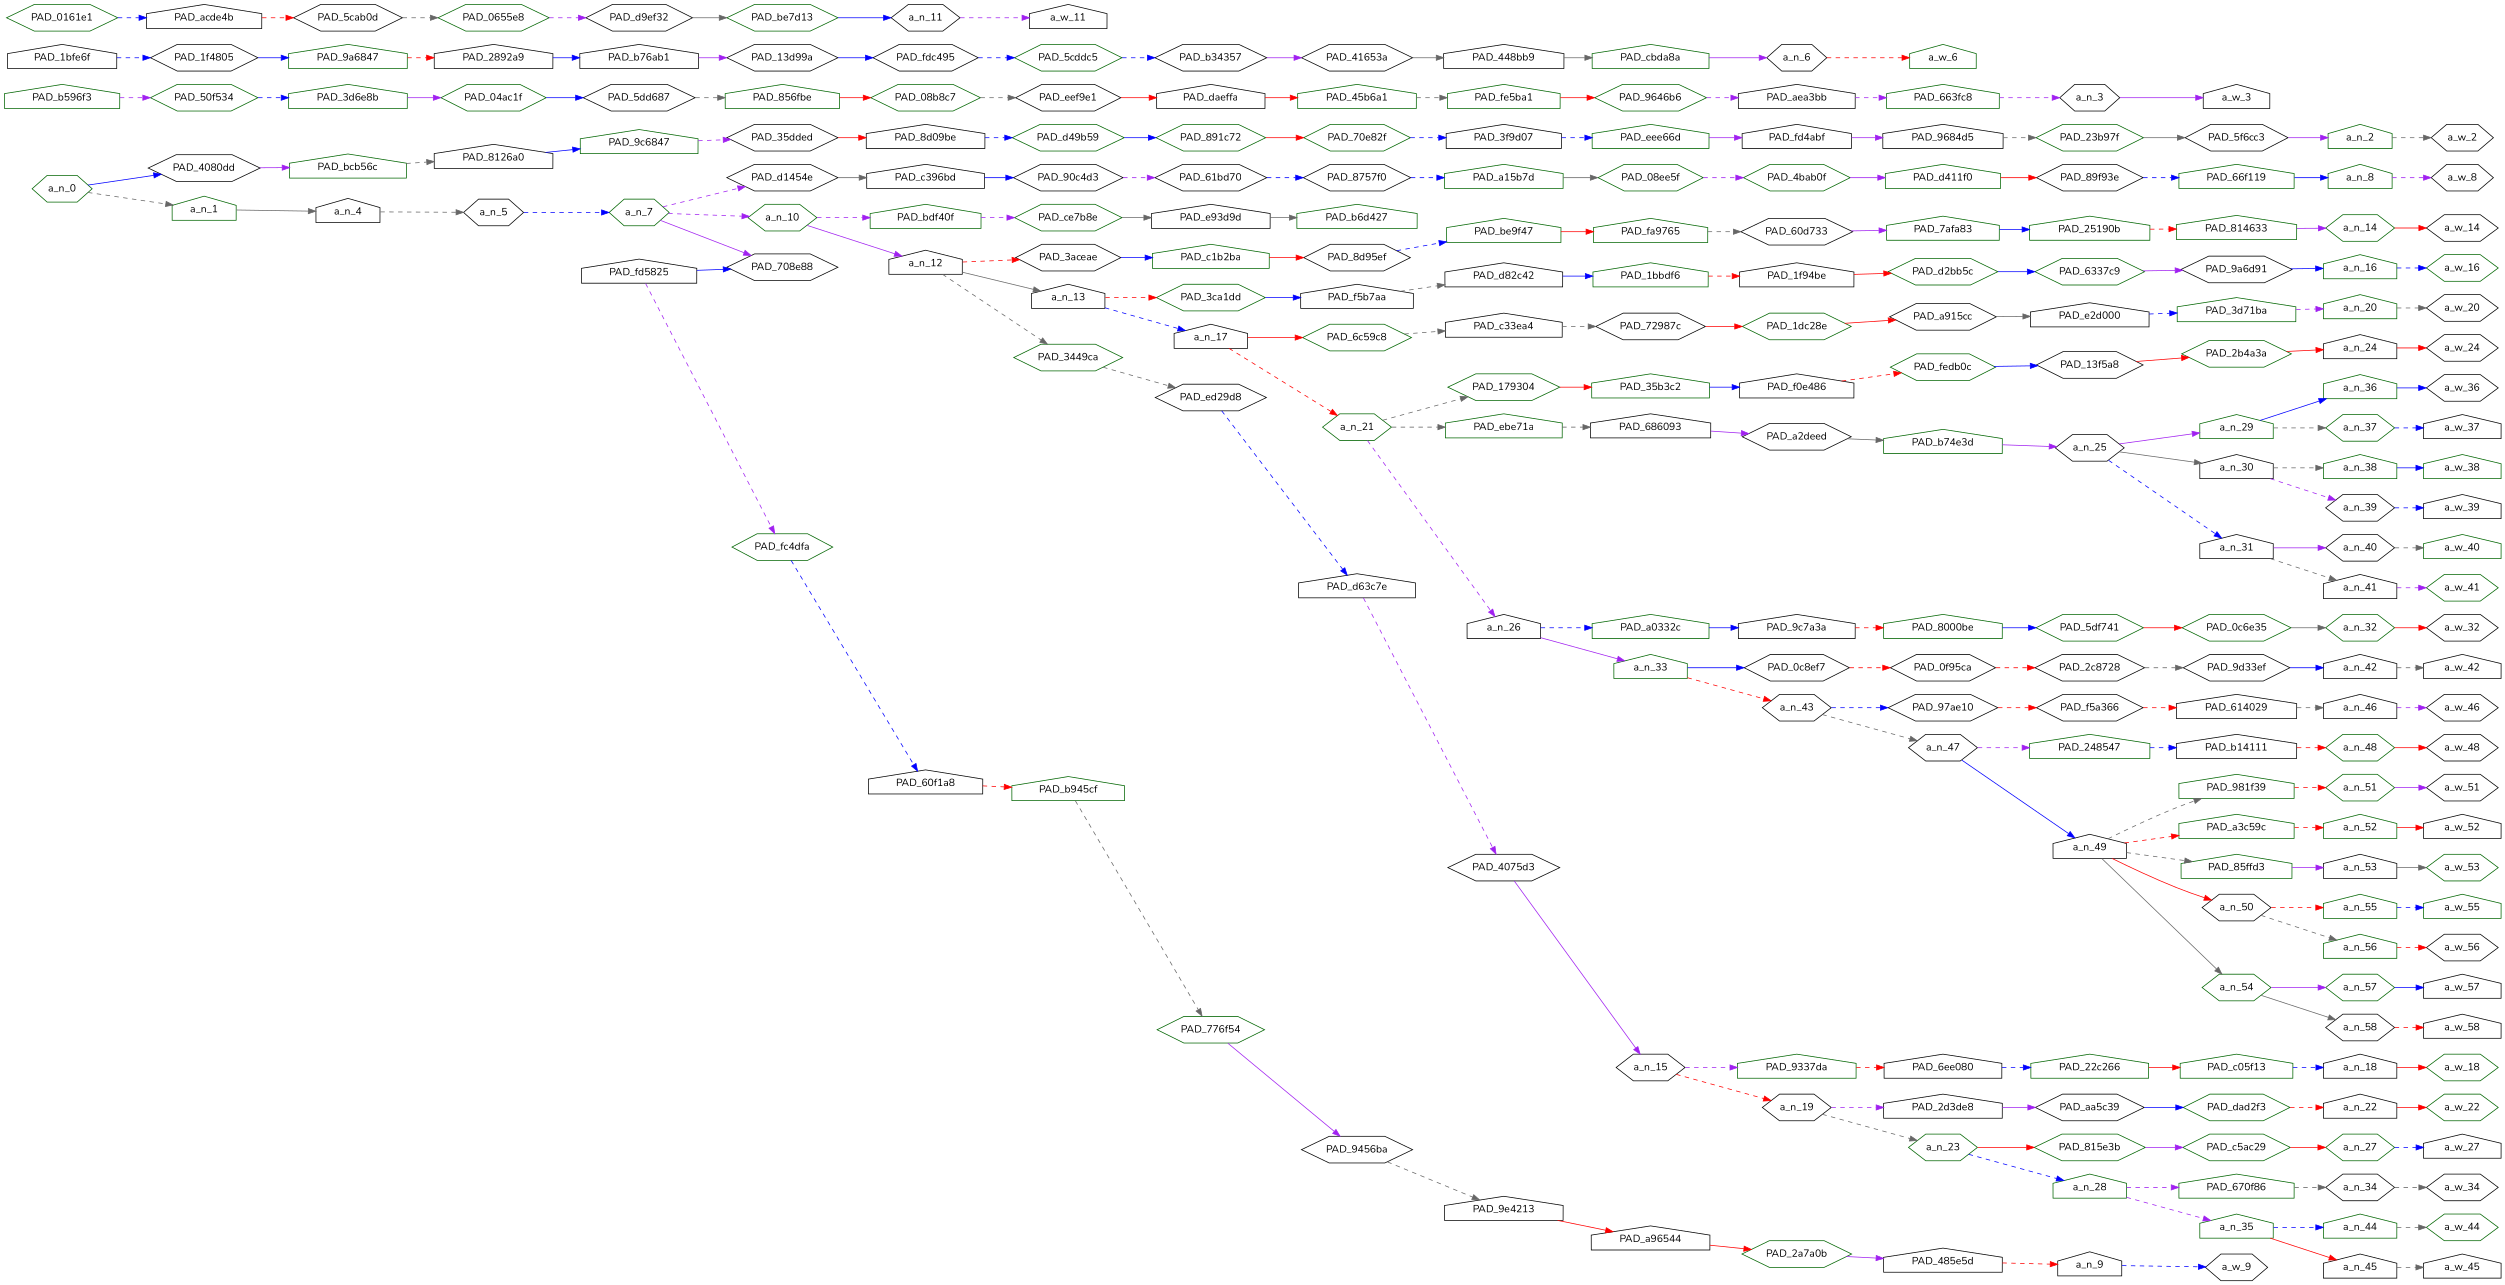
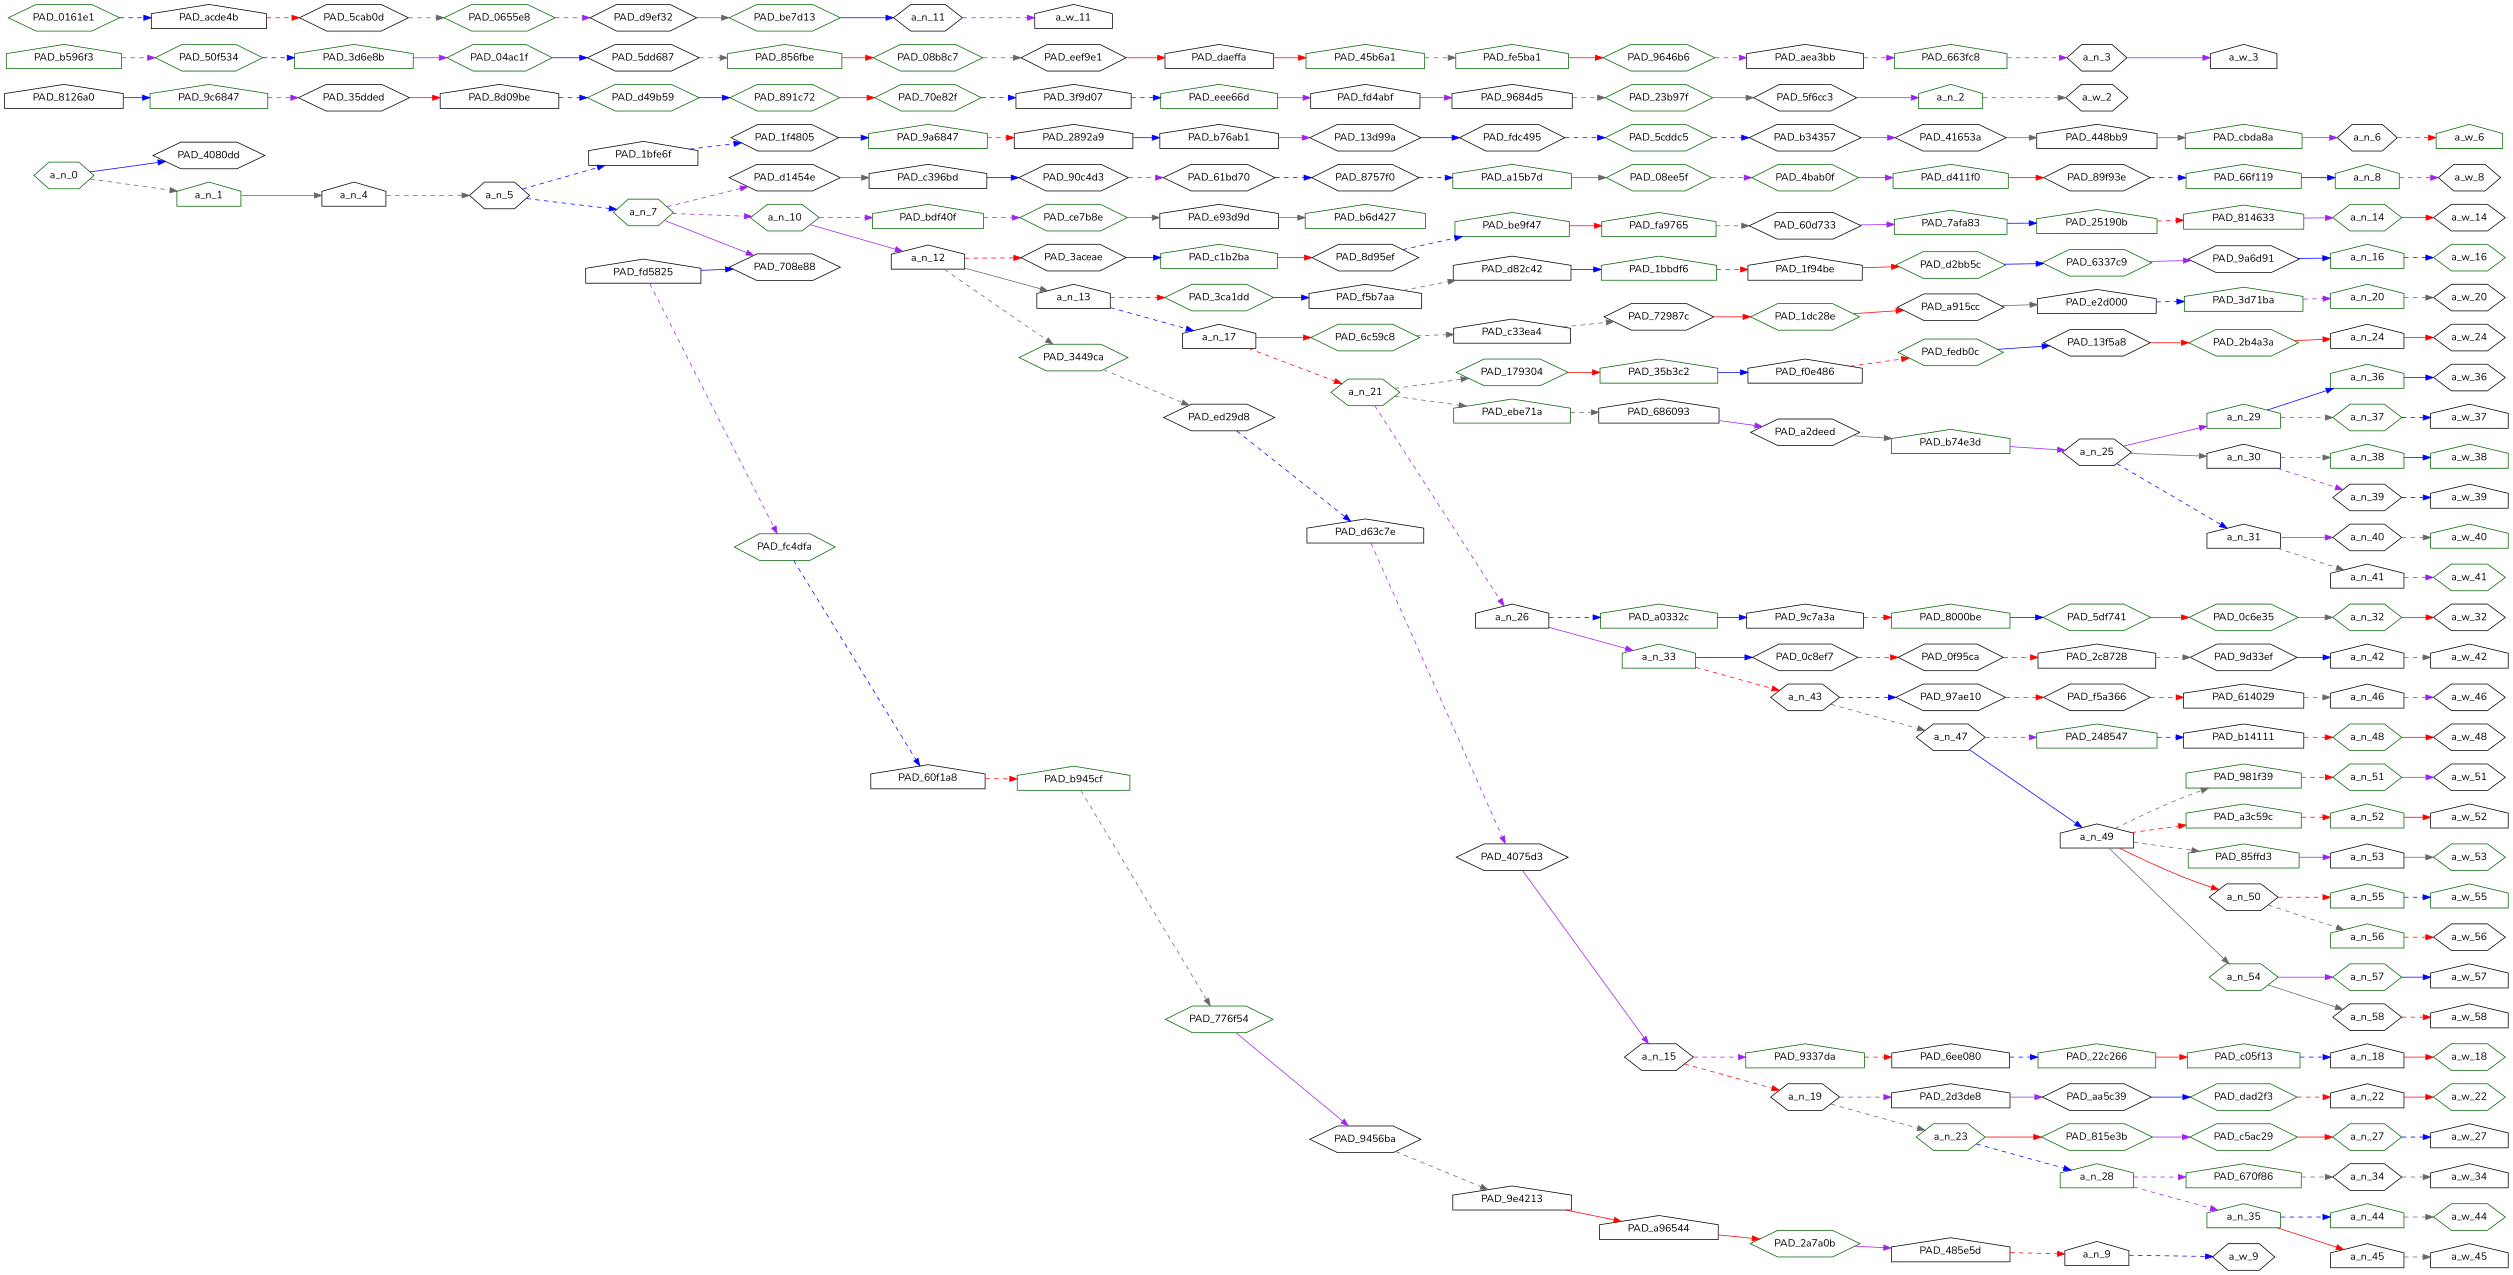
(348, 167) -> none
none -> (560, 178)
(2090, 668) -> (2097, 657)
(2462, 1187) -> (2469, 1177)
